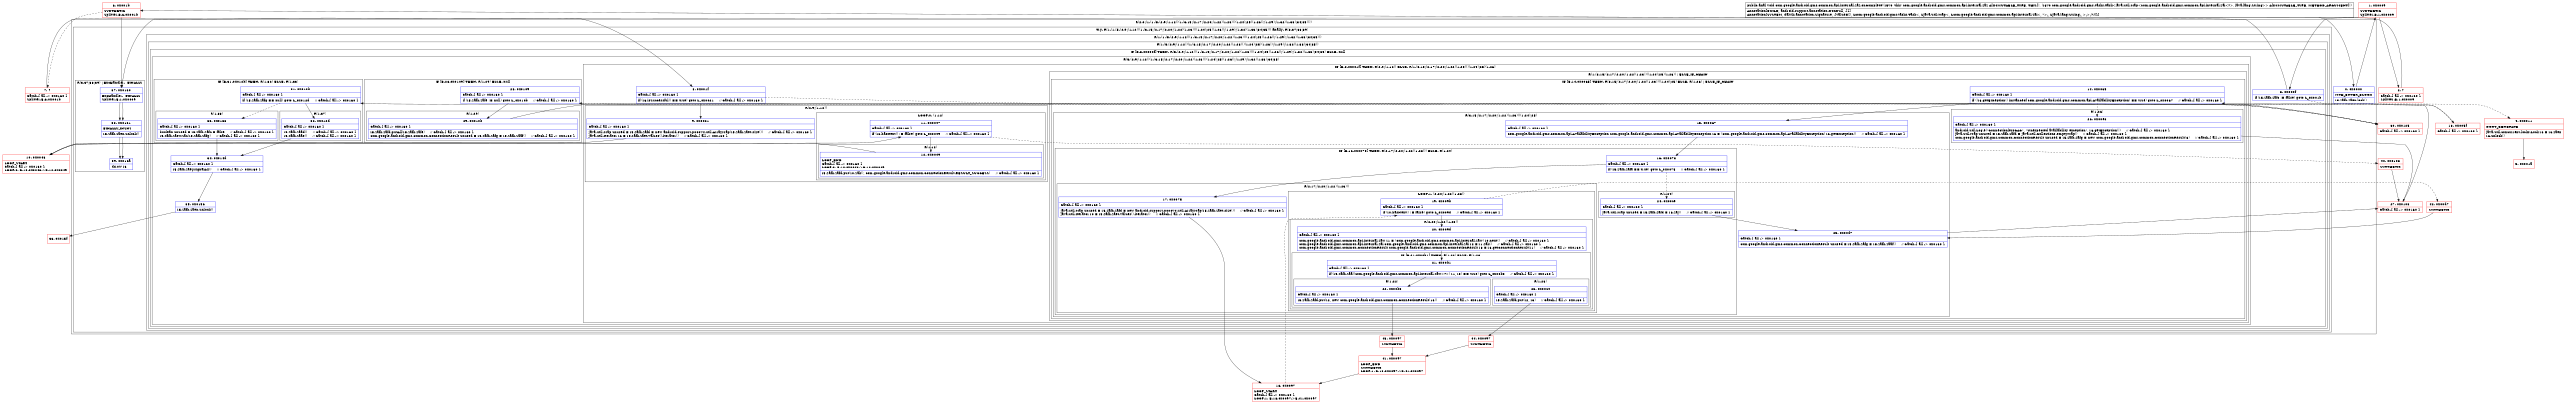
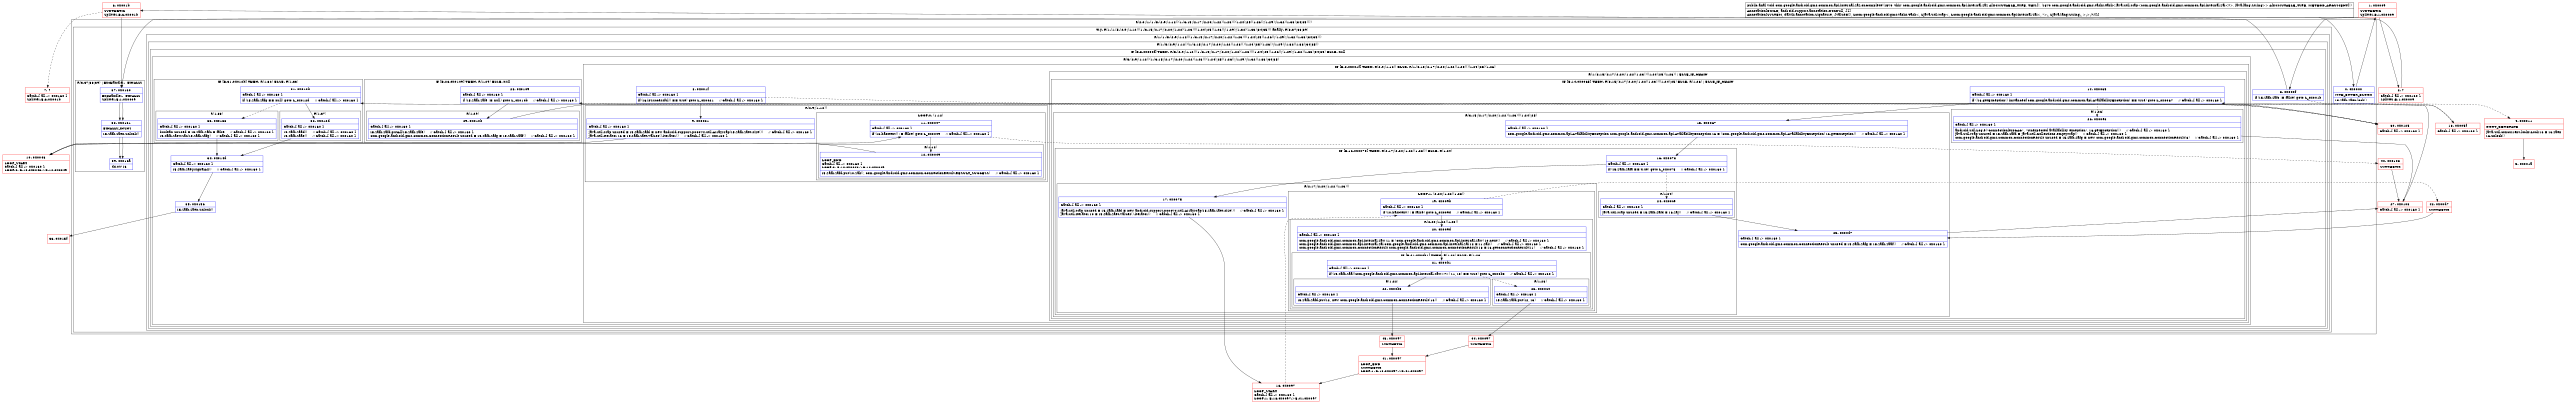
(353, 18) -> none
none -> (1499, 281)
